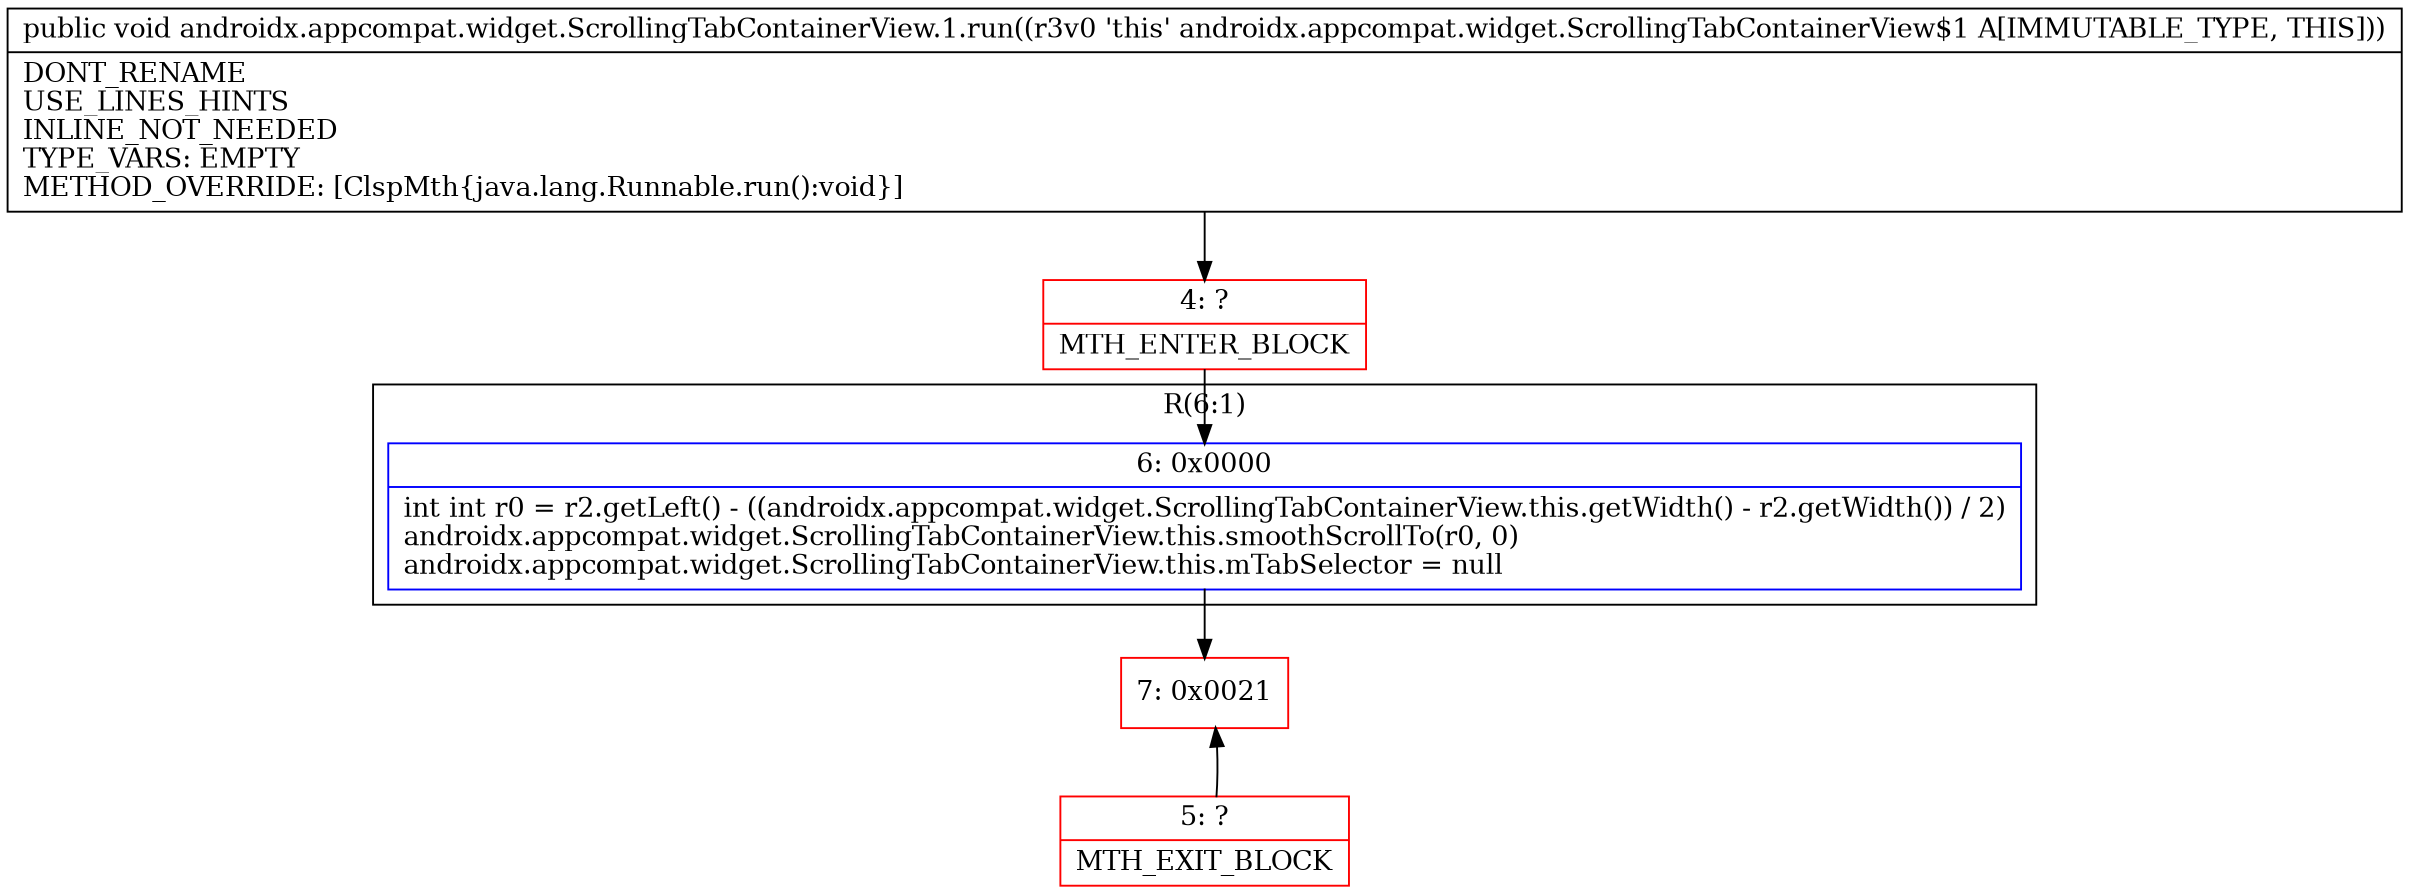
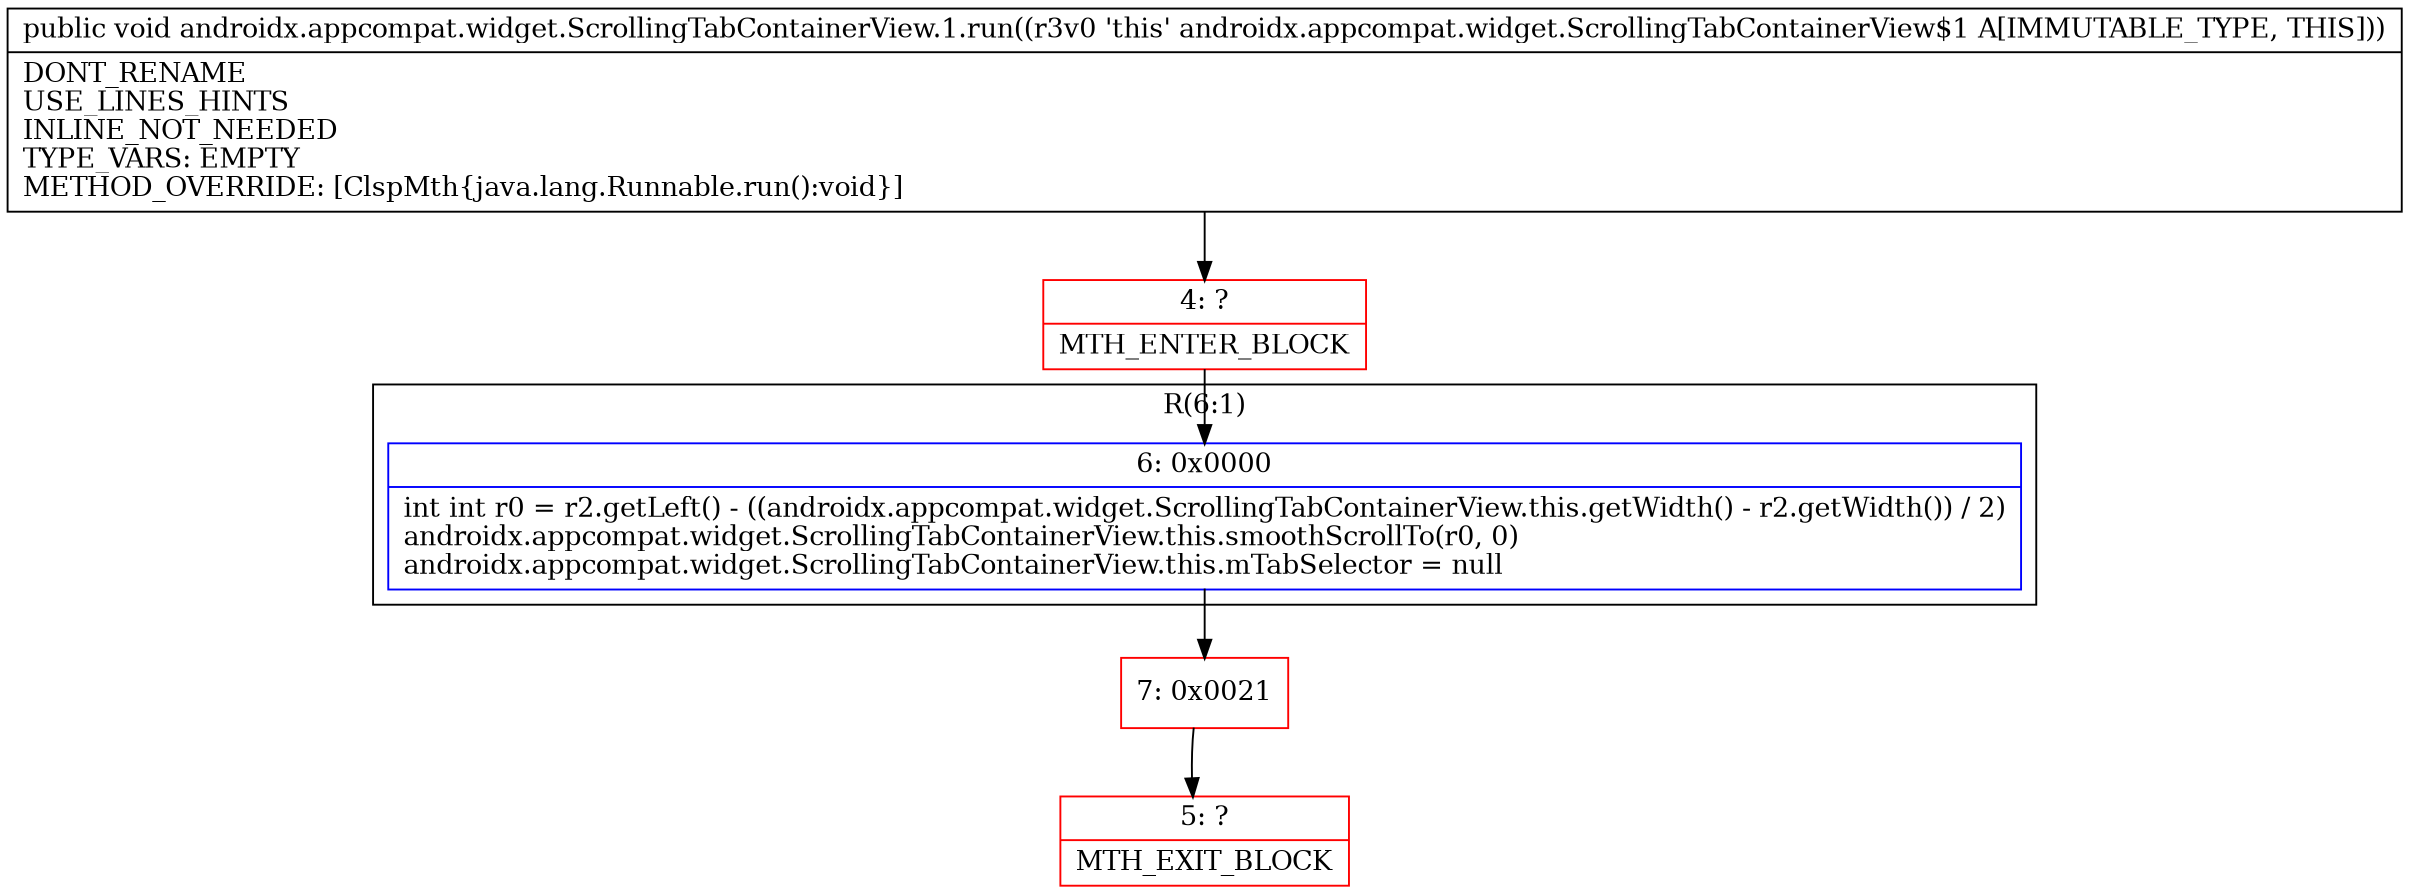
(1217, 772) -> (1192, 753)
